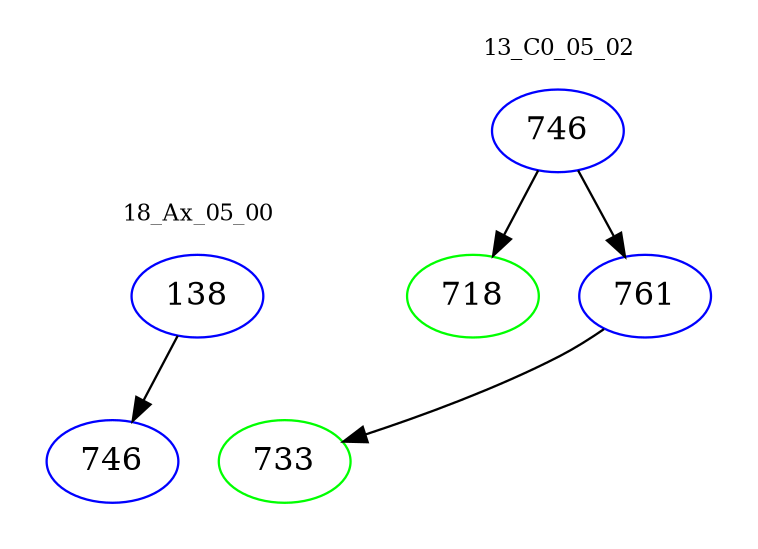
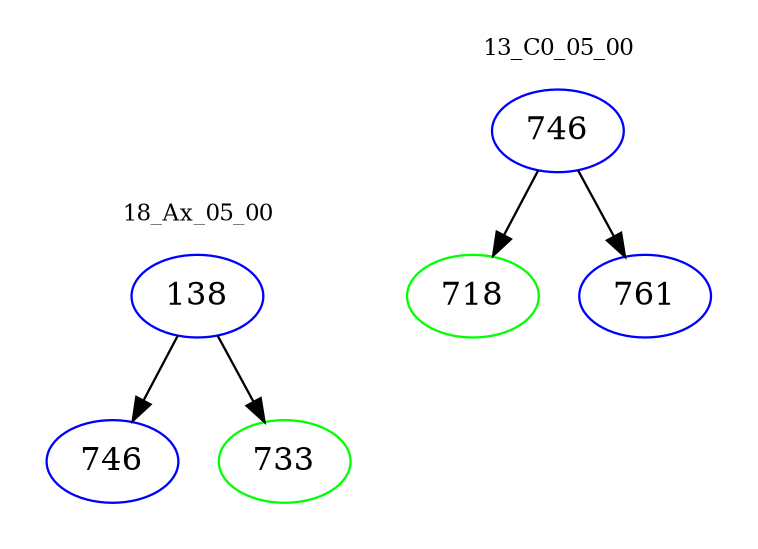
(559, 49) -> (559, 49)
(488, 389) -> (235, 369)
